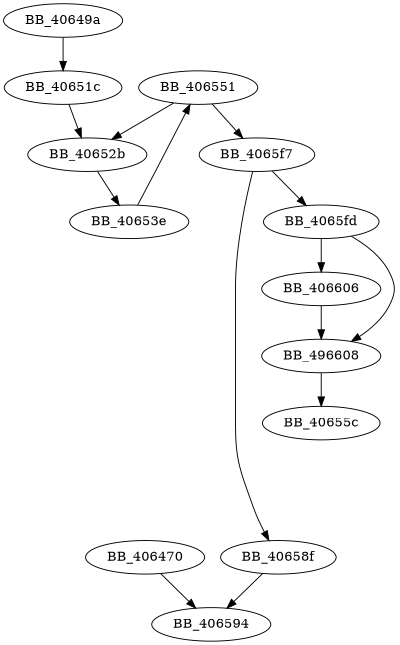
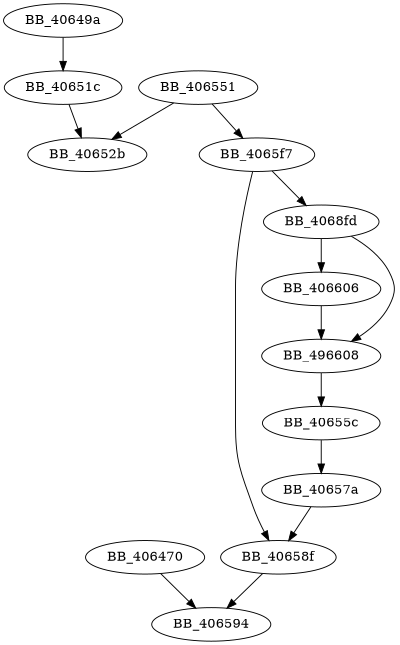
(129, 222) -> none
(321, 222) -> (321, 222)
none -> (321, 490)
